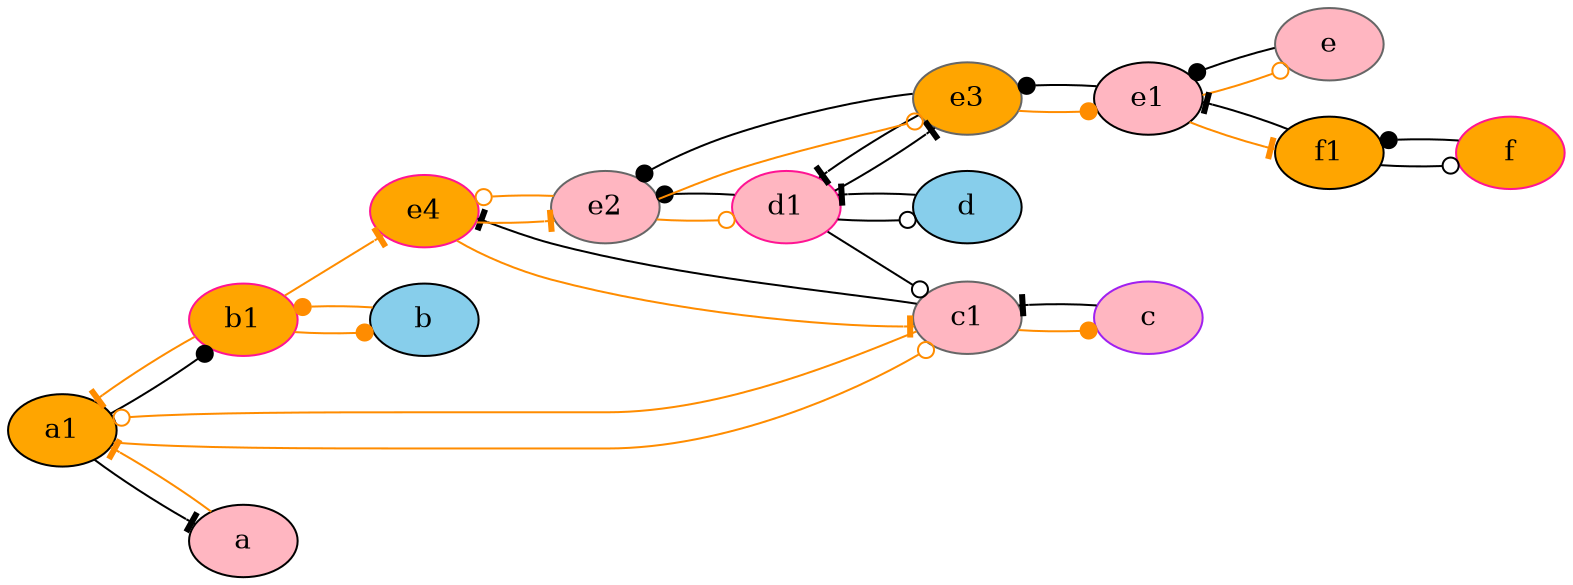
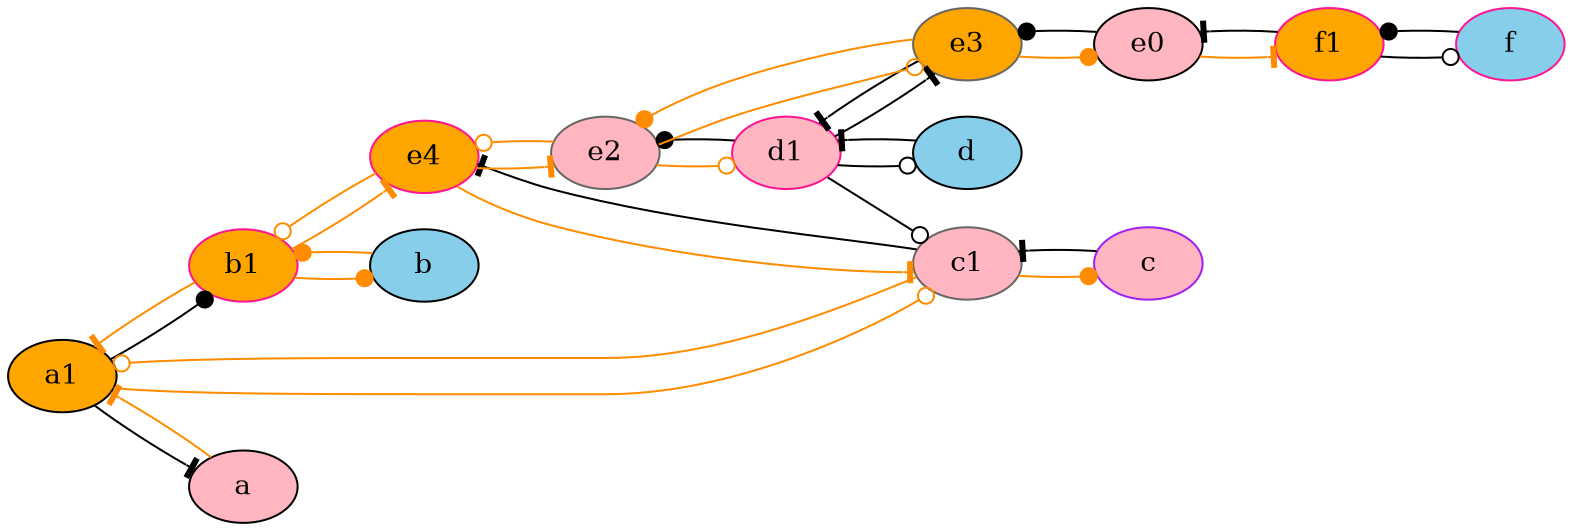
(1329, 44) -> none
(1148, 99) -> (1148, 44)
(779, 121) -> (779, 66)
(1329, 153) -> (1329, 44)
(1510, 153) -> (1510, 44)
none -> (332, 199)
